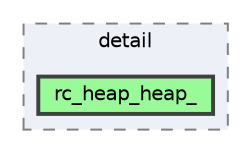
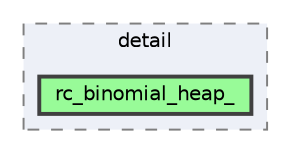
(126, 95) -> (145, 95)
